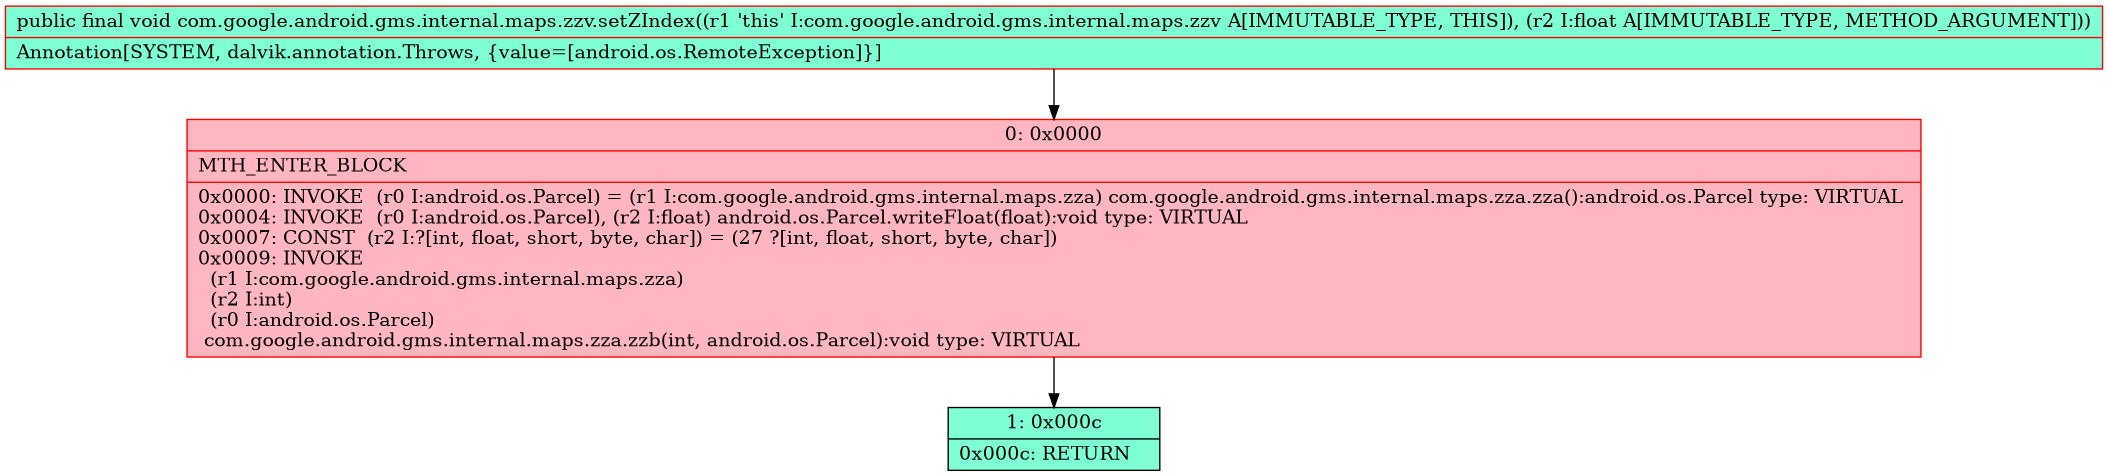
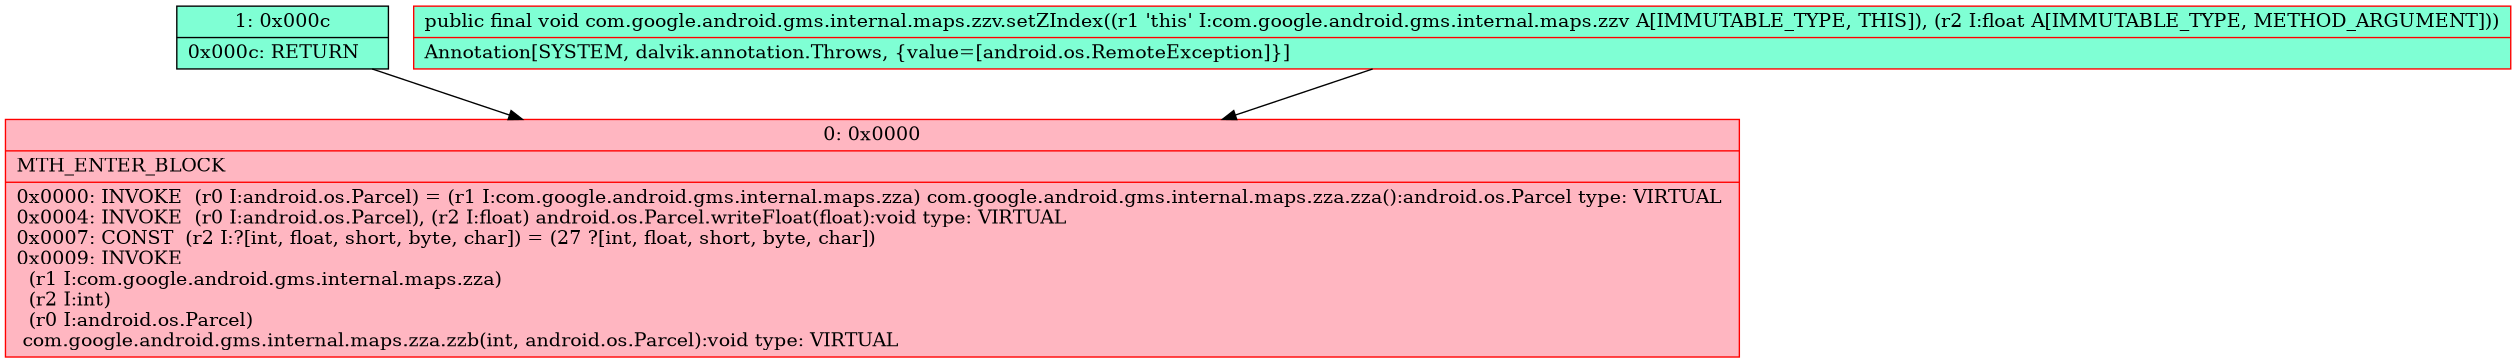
(1054, 375) -> (441, 92)
